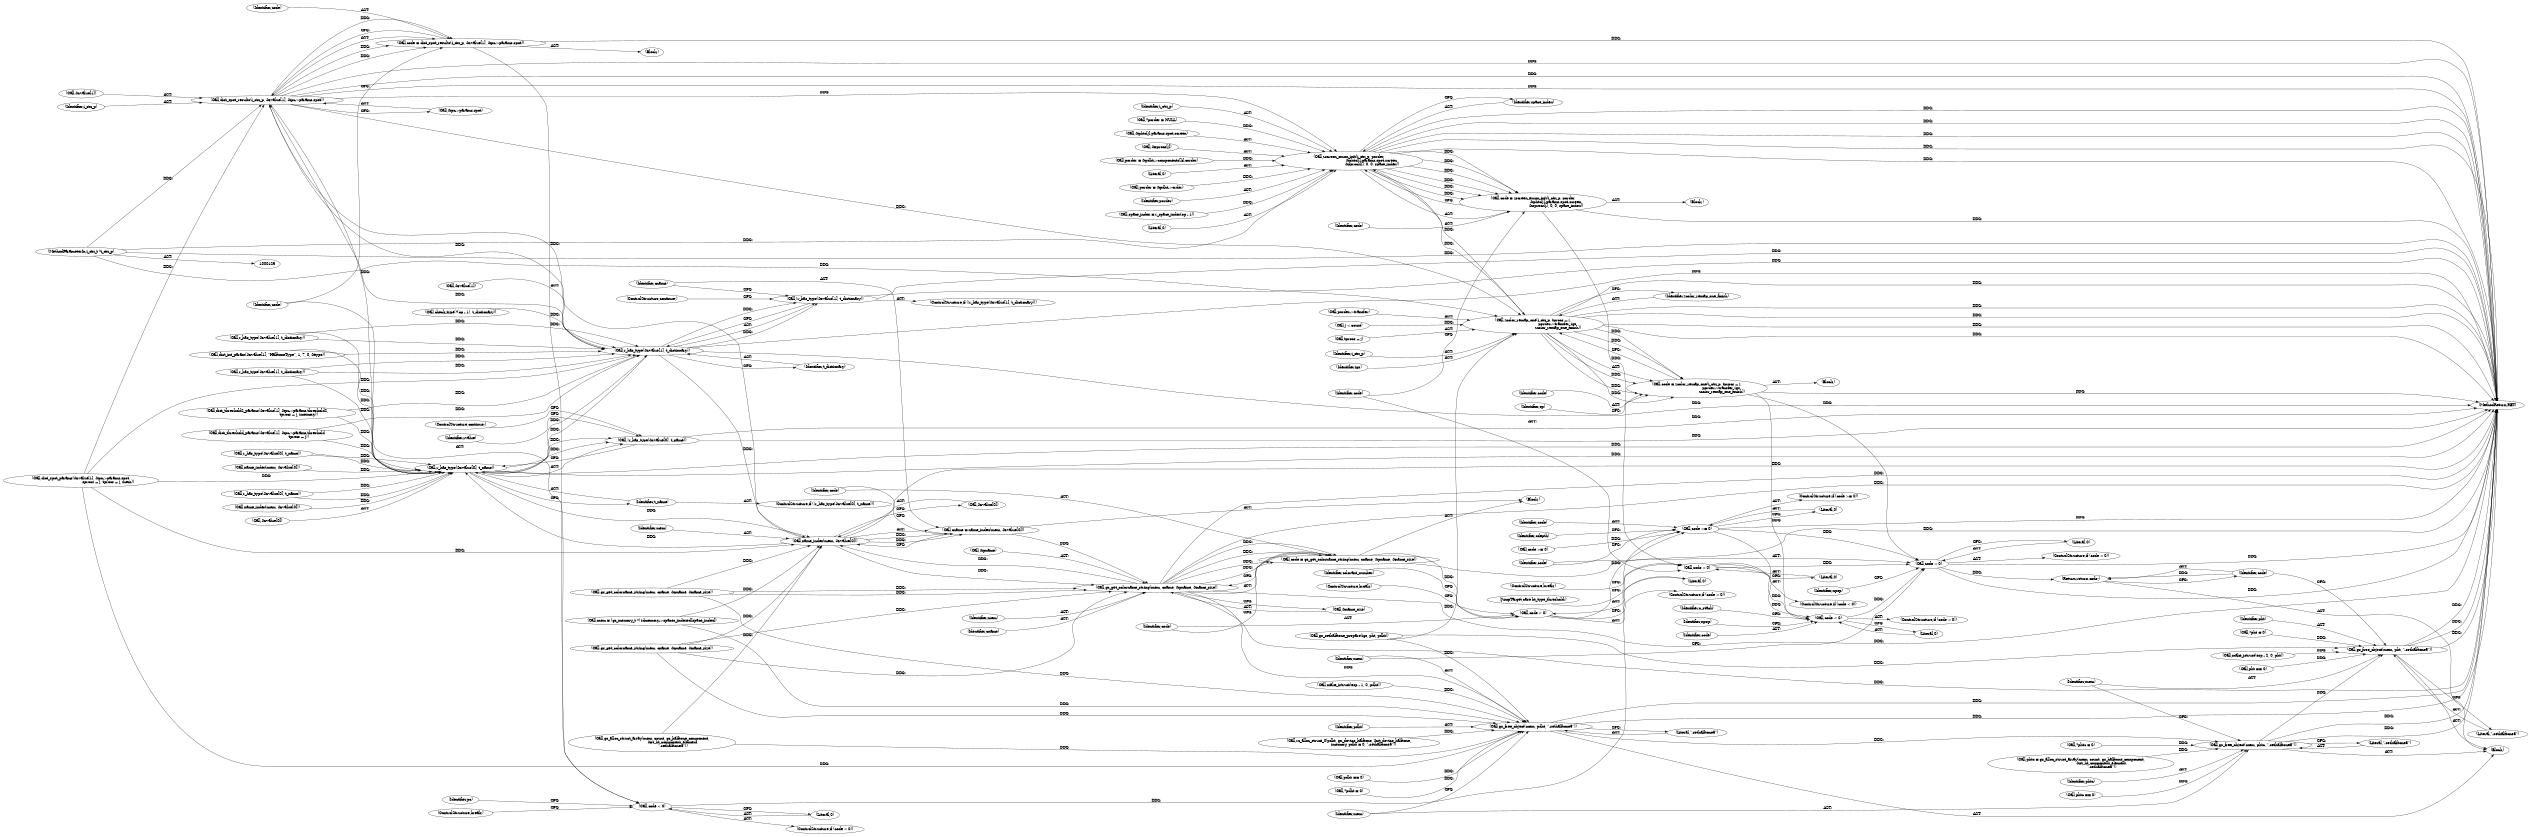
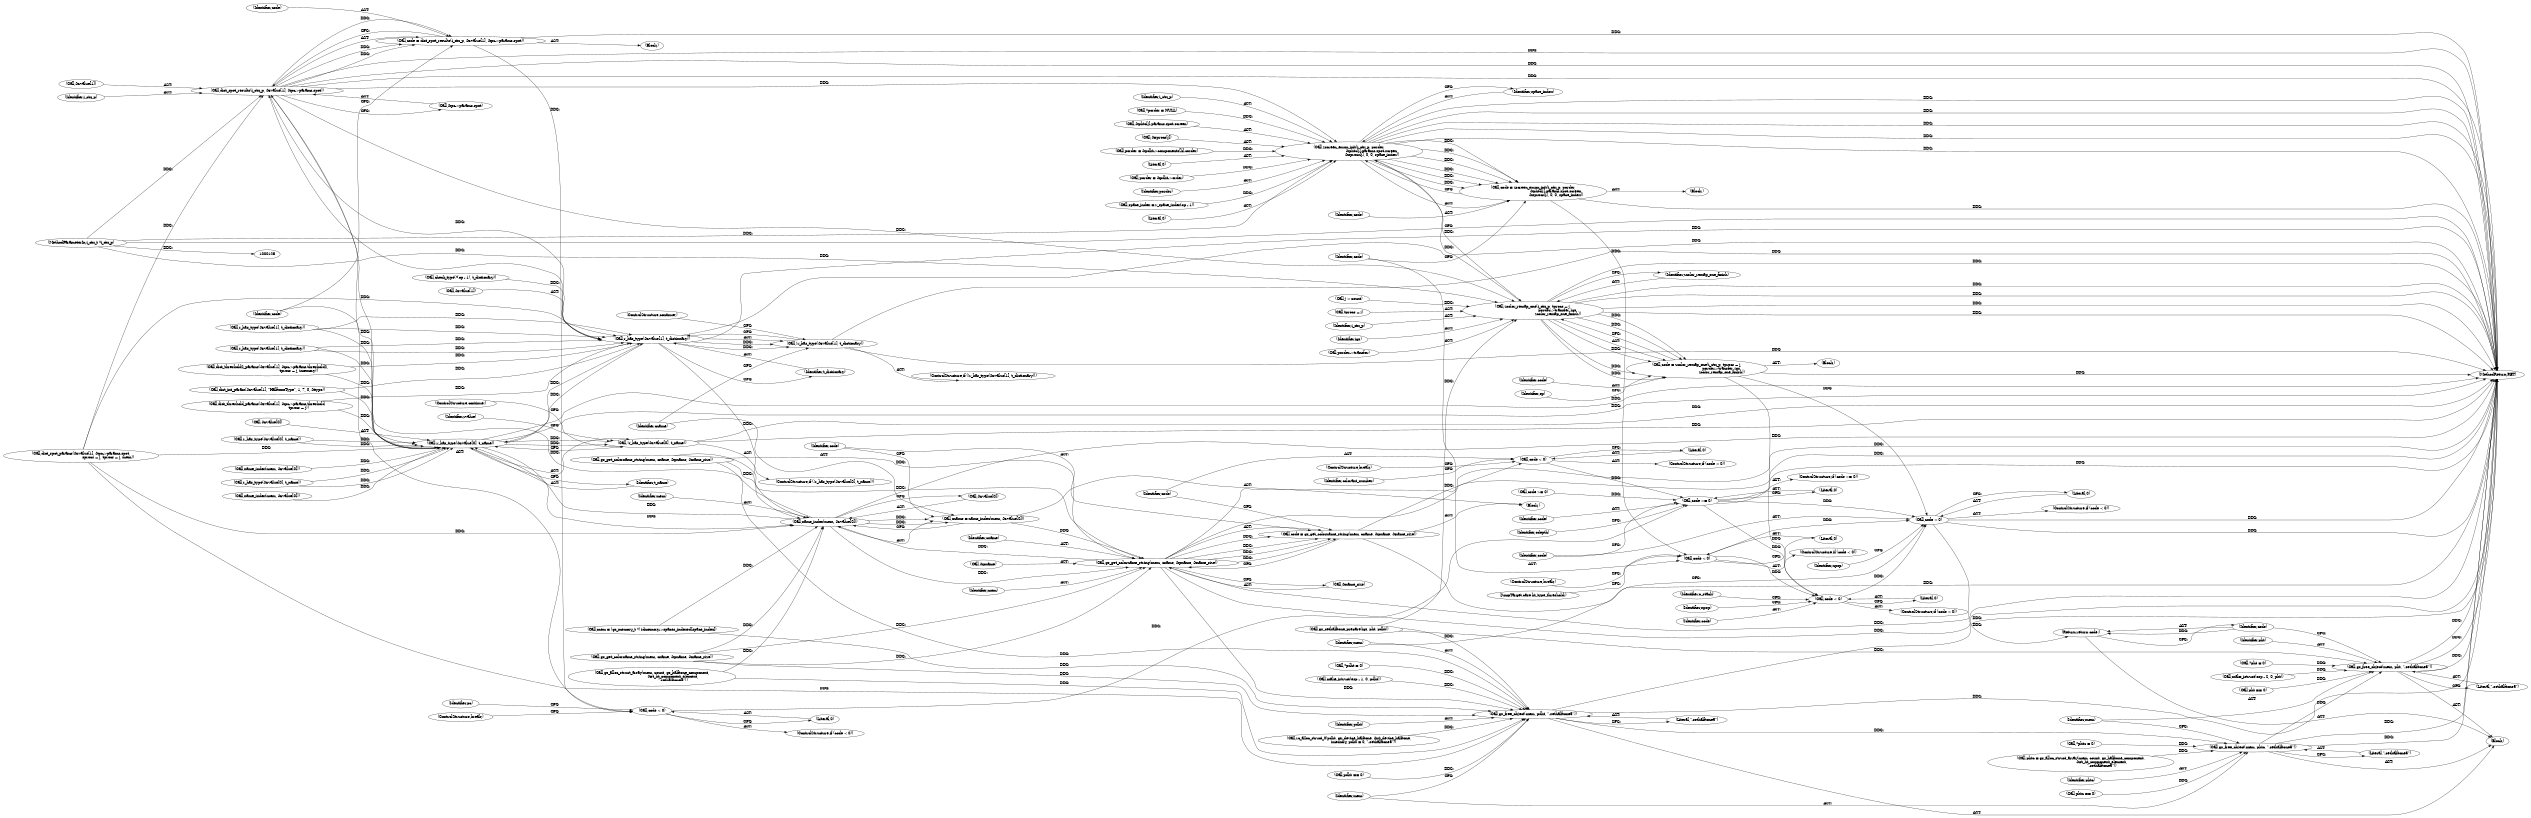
(1450, 253) -> (1450, 226)
(169, 257) -> (169, 248)
(716, 503) -> (738, 453)
